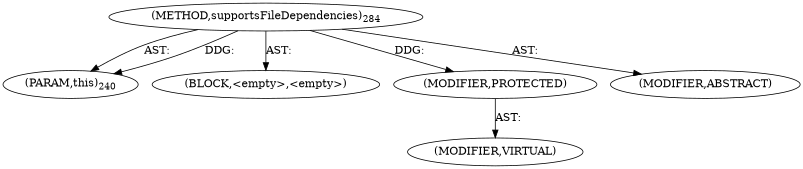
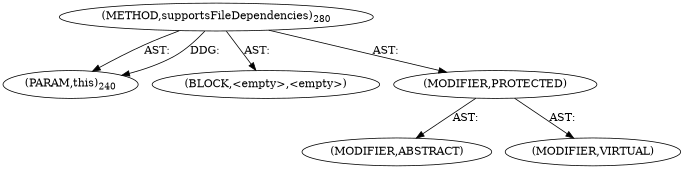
(372, 16) -> (322, 16)
(411, 51) -> (388, 51)
(488, 51) -> (449, 116)
